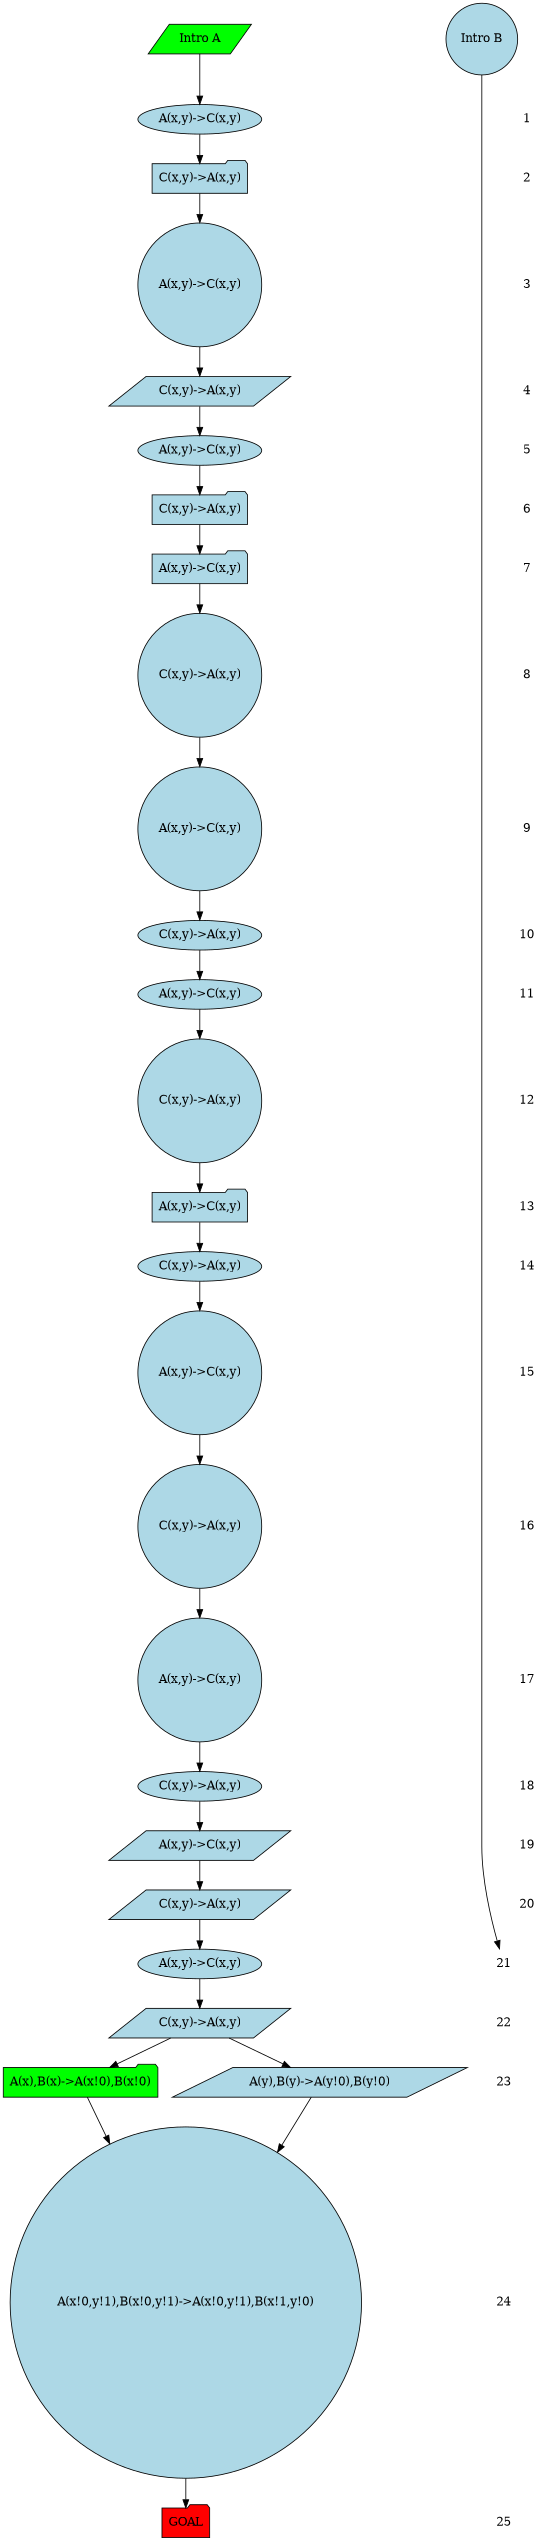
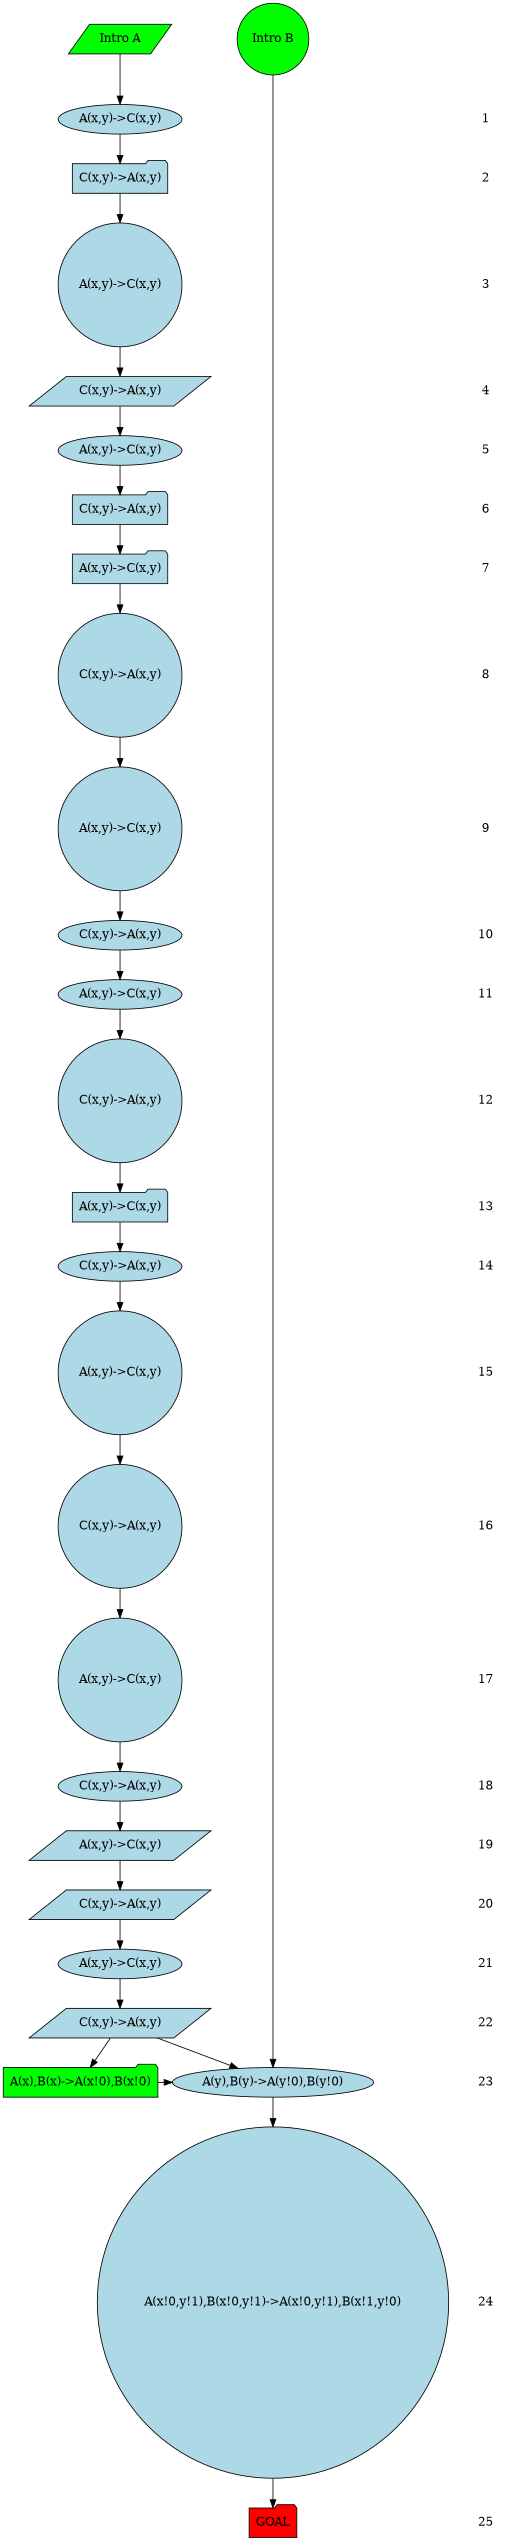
(482, 39) -> (273, 39)
(482, 1009) -> (273, 1067)
(320, 2082) -> (273, 2082)
(97, 2117) -> (161, 2082)
